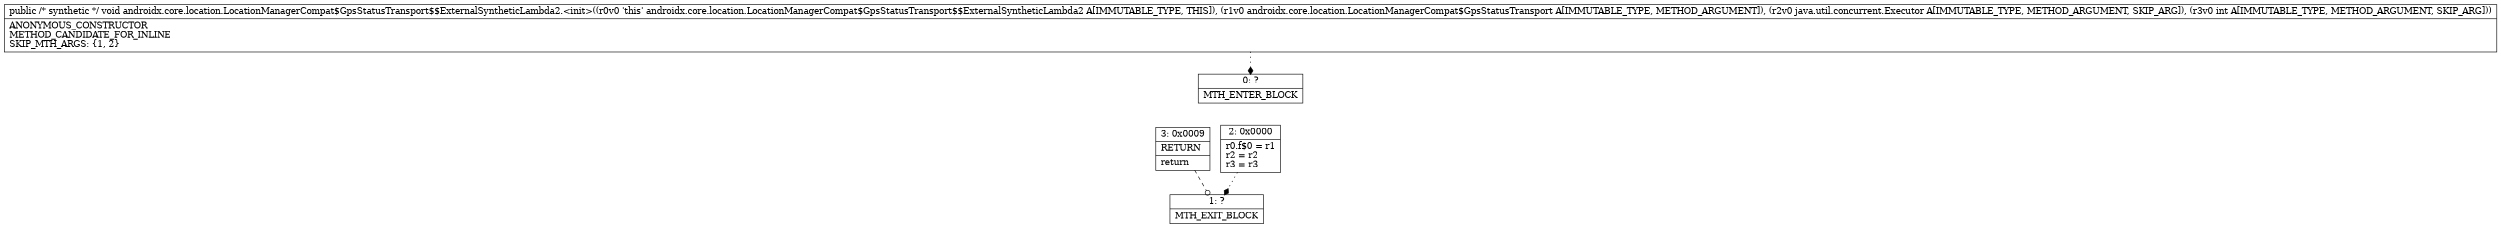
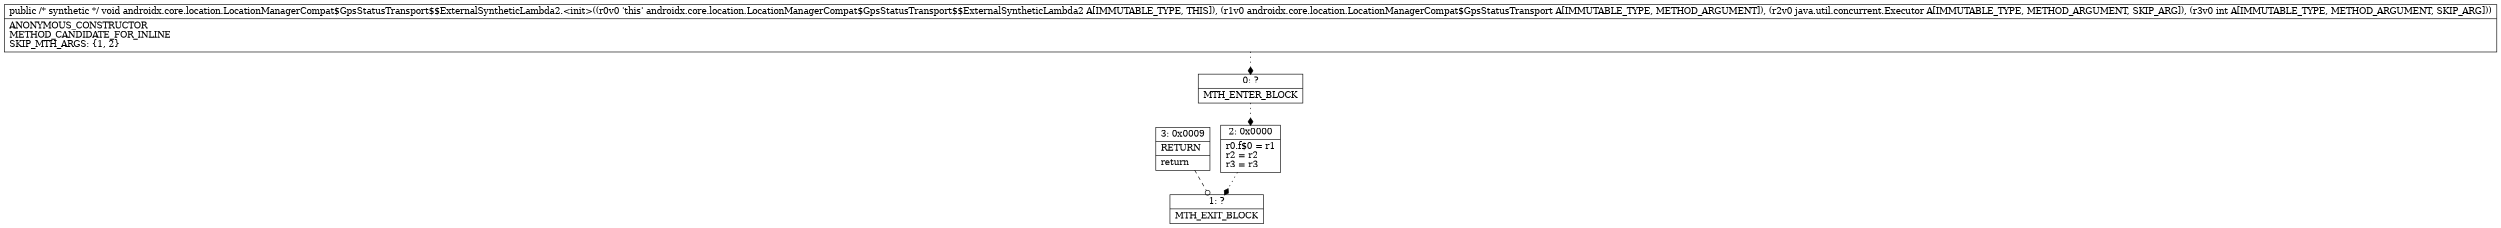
none -> (1251, 110)
